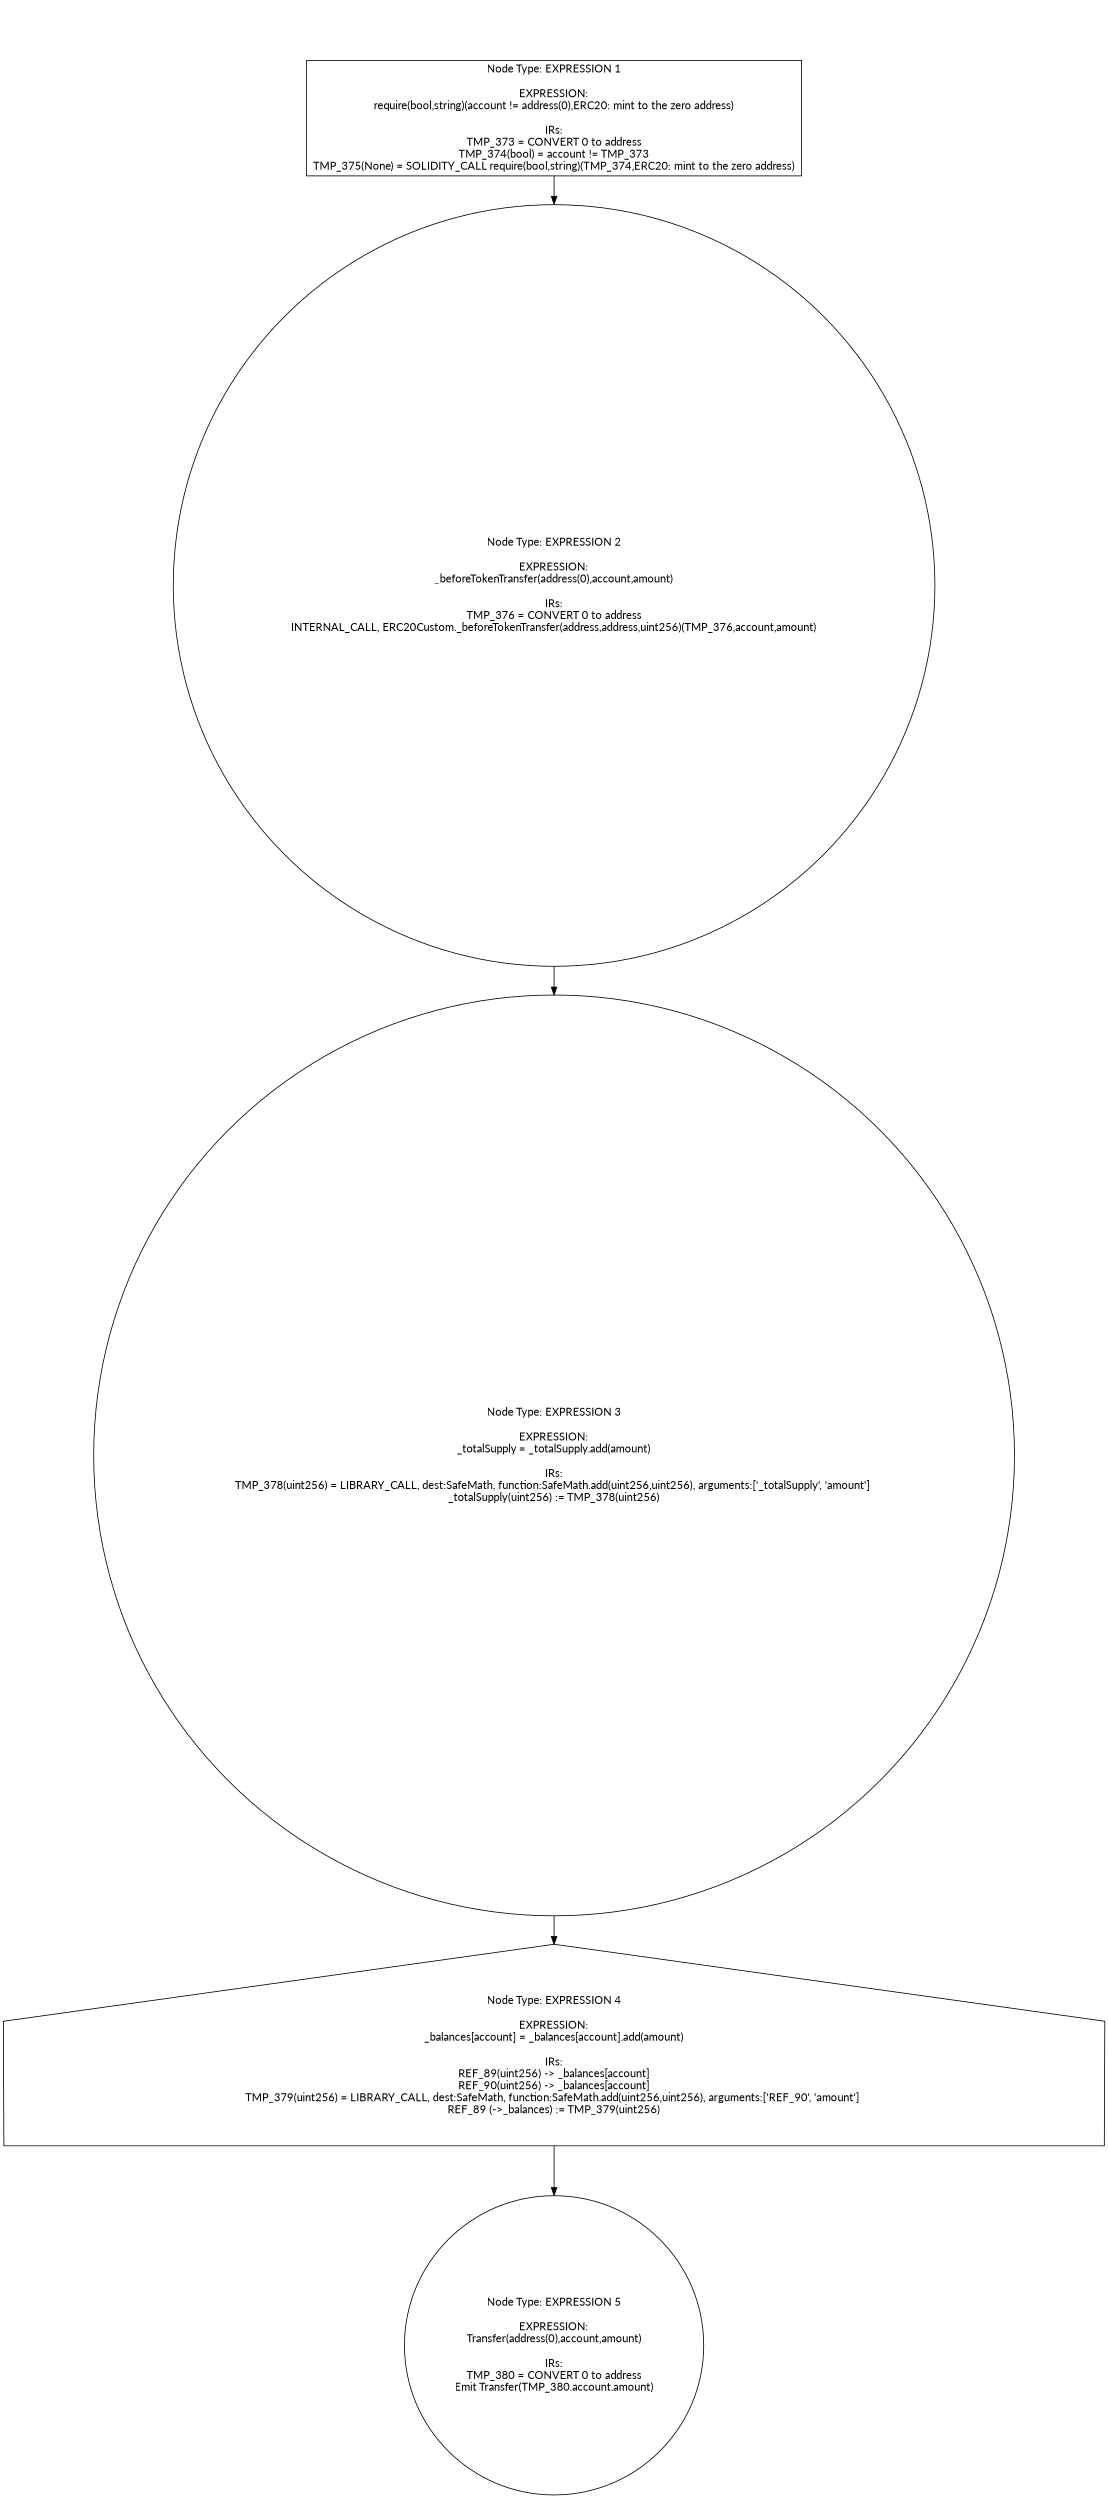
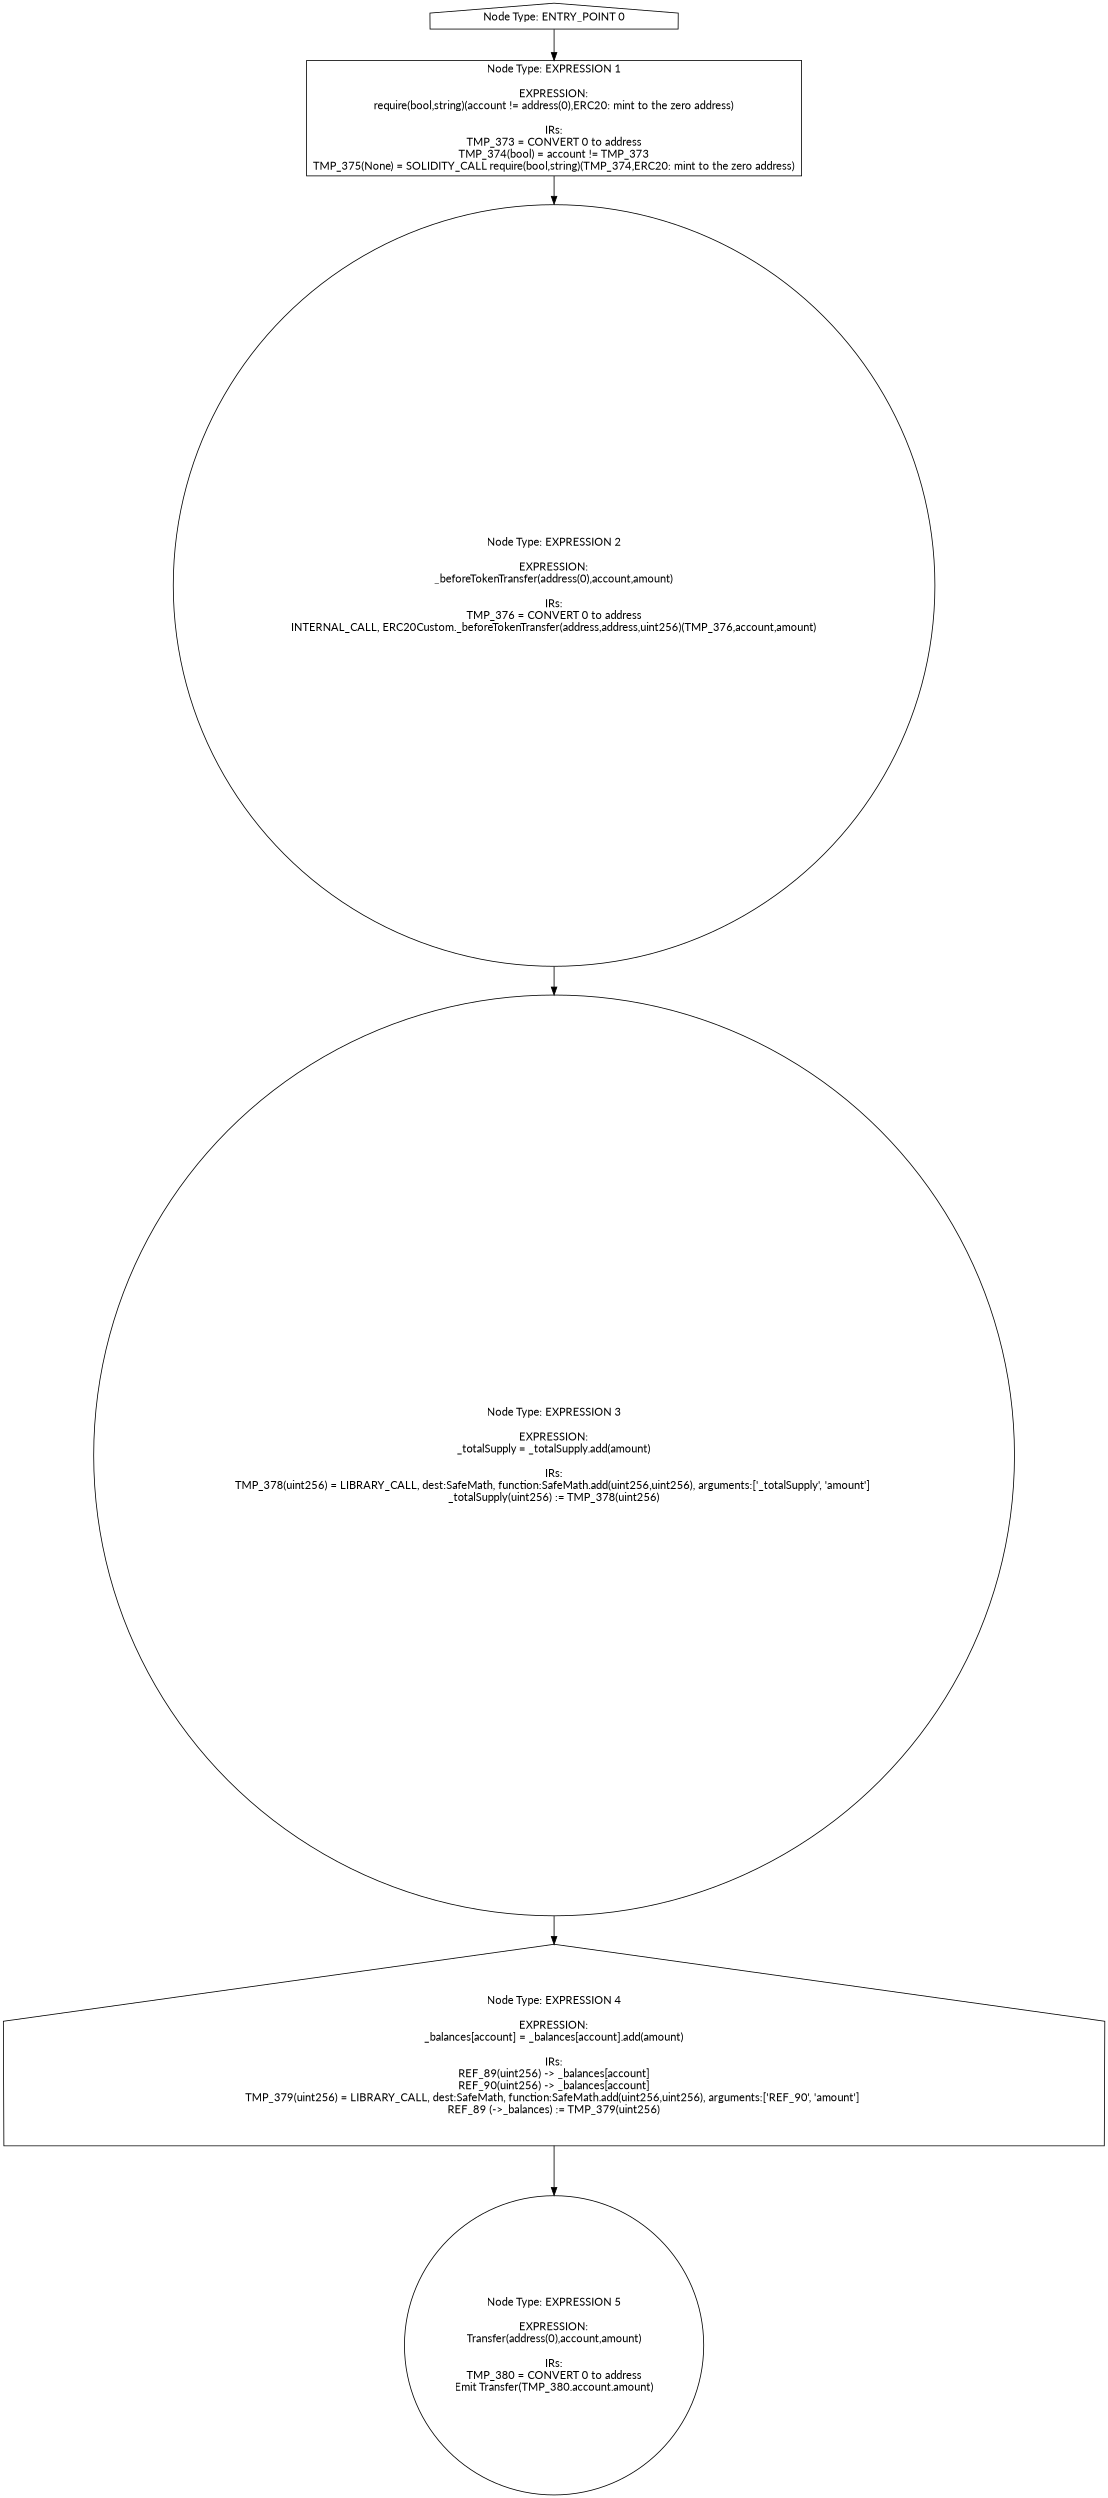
none -> (554, 18)
